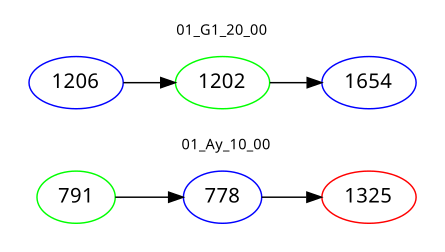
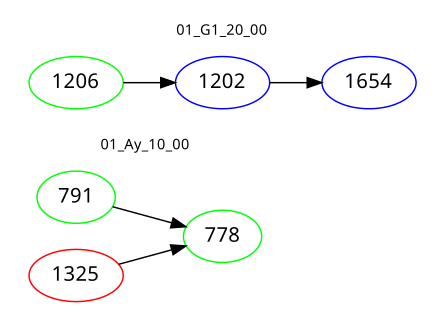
(76, 83) -> (76, 83)
(223, 83) -> (223, 83)
(223, 197) -> (223, 236)
(284, 197) -> (145, 257)
